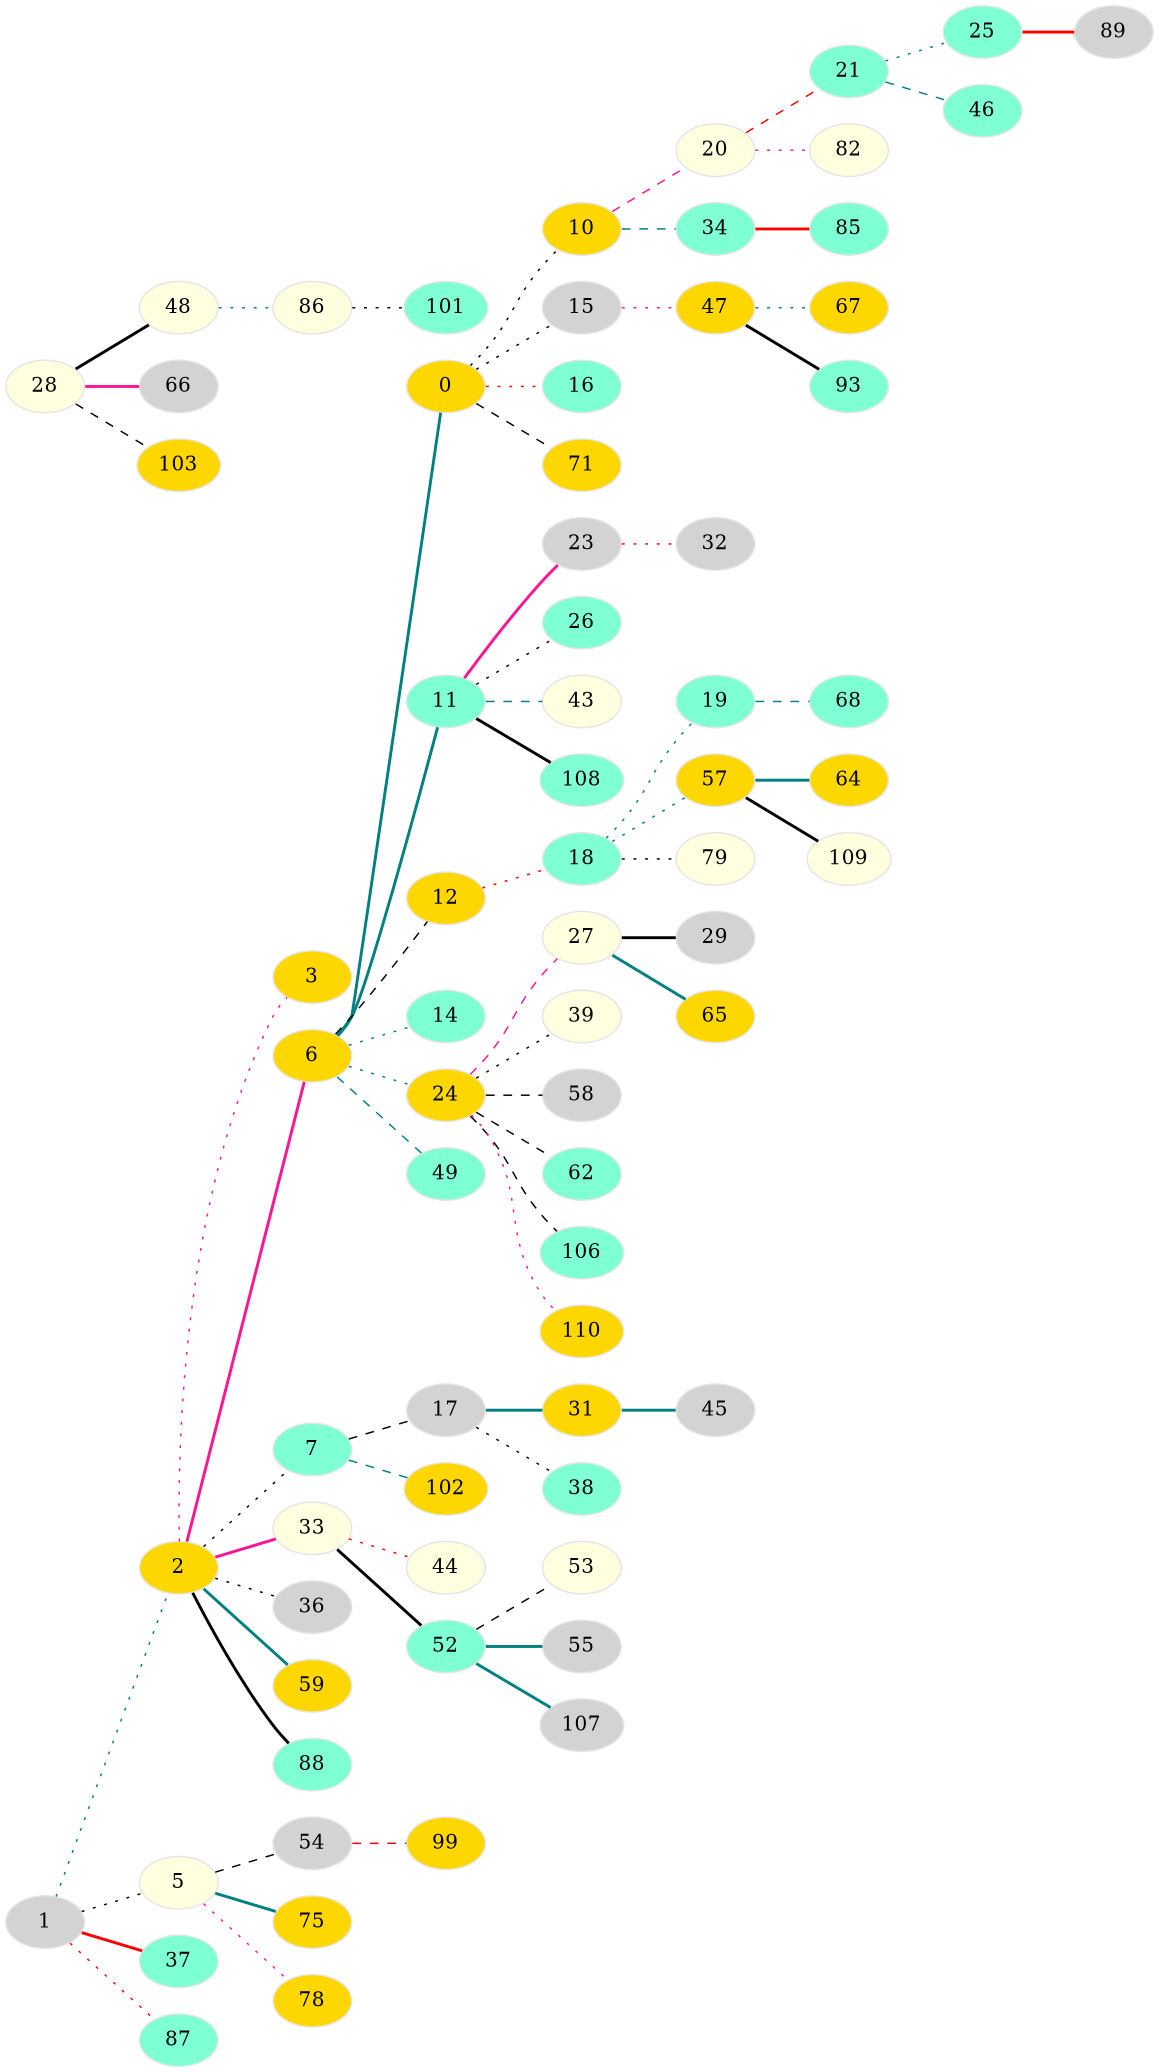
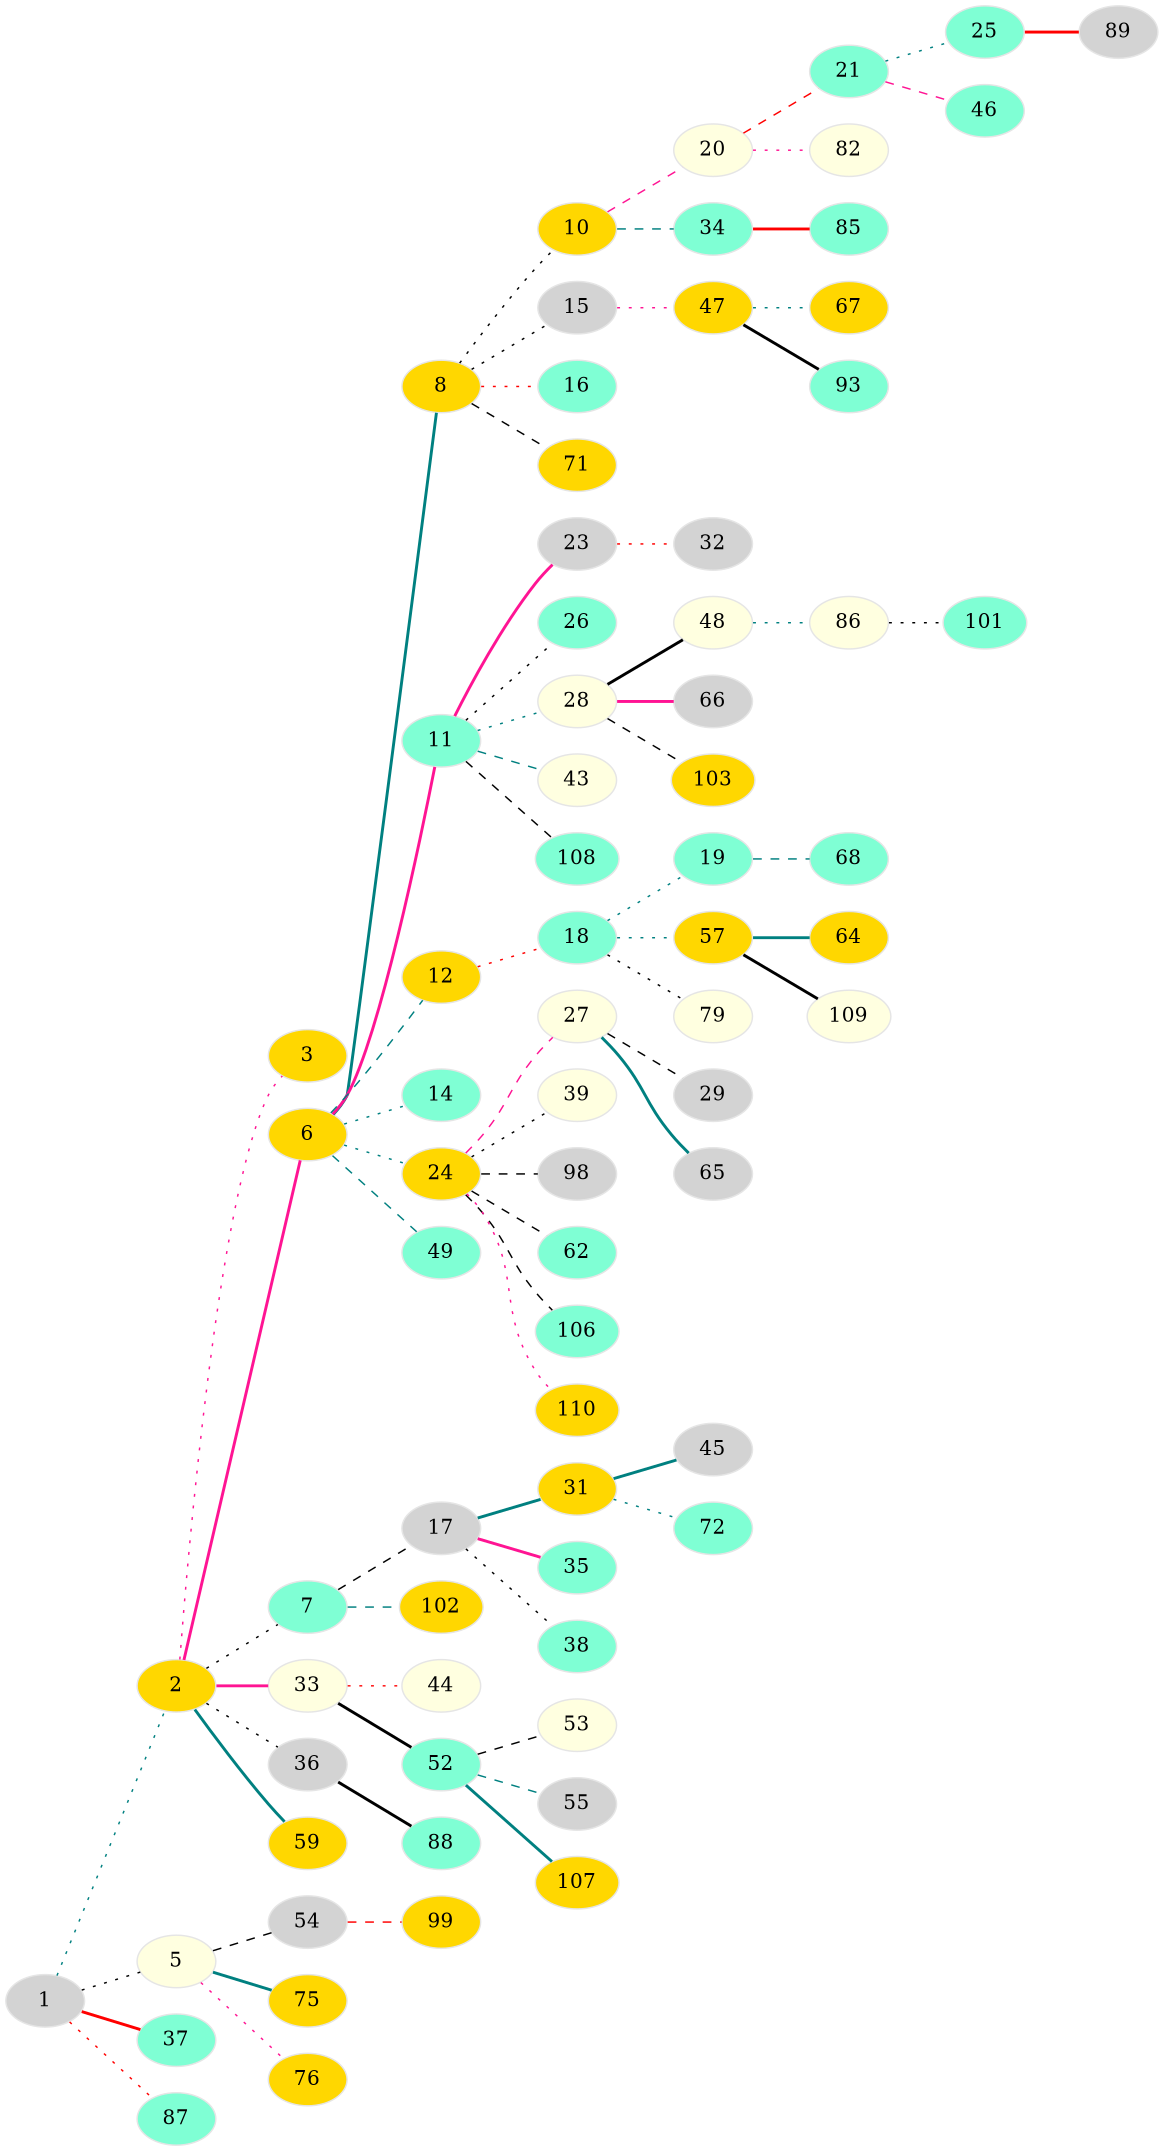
(916, 91) -> (917, 91)
(446, 386) -> (441, 386)
none -> (509, 721)
(513, 741) -> (509, 800)
(394, 884) -> (396, 945)
(649, 938) -> (645, 1056)
(383, 979) -> (378, 1058)
(715, 1016) -> (713, 1174)
(582, 1095) -> (577, 1174)
none -> (713, 1528)
none -> (577, 1568)
(514, 1646) -> (509, 1784)
(236, 1671) -> (375, 1804)
(582, 1725) -> (577, 1883)
(312, 2001) -> (308, 2080)
